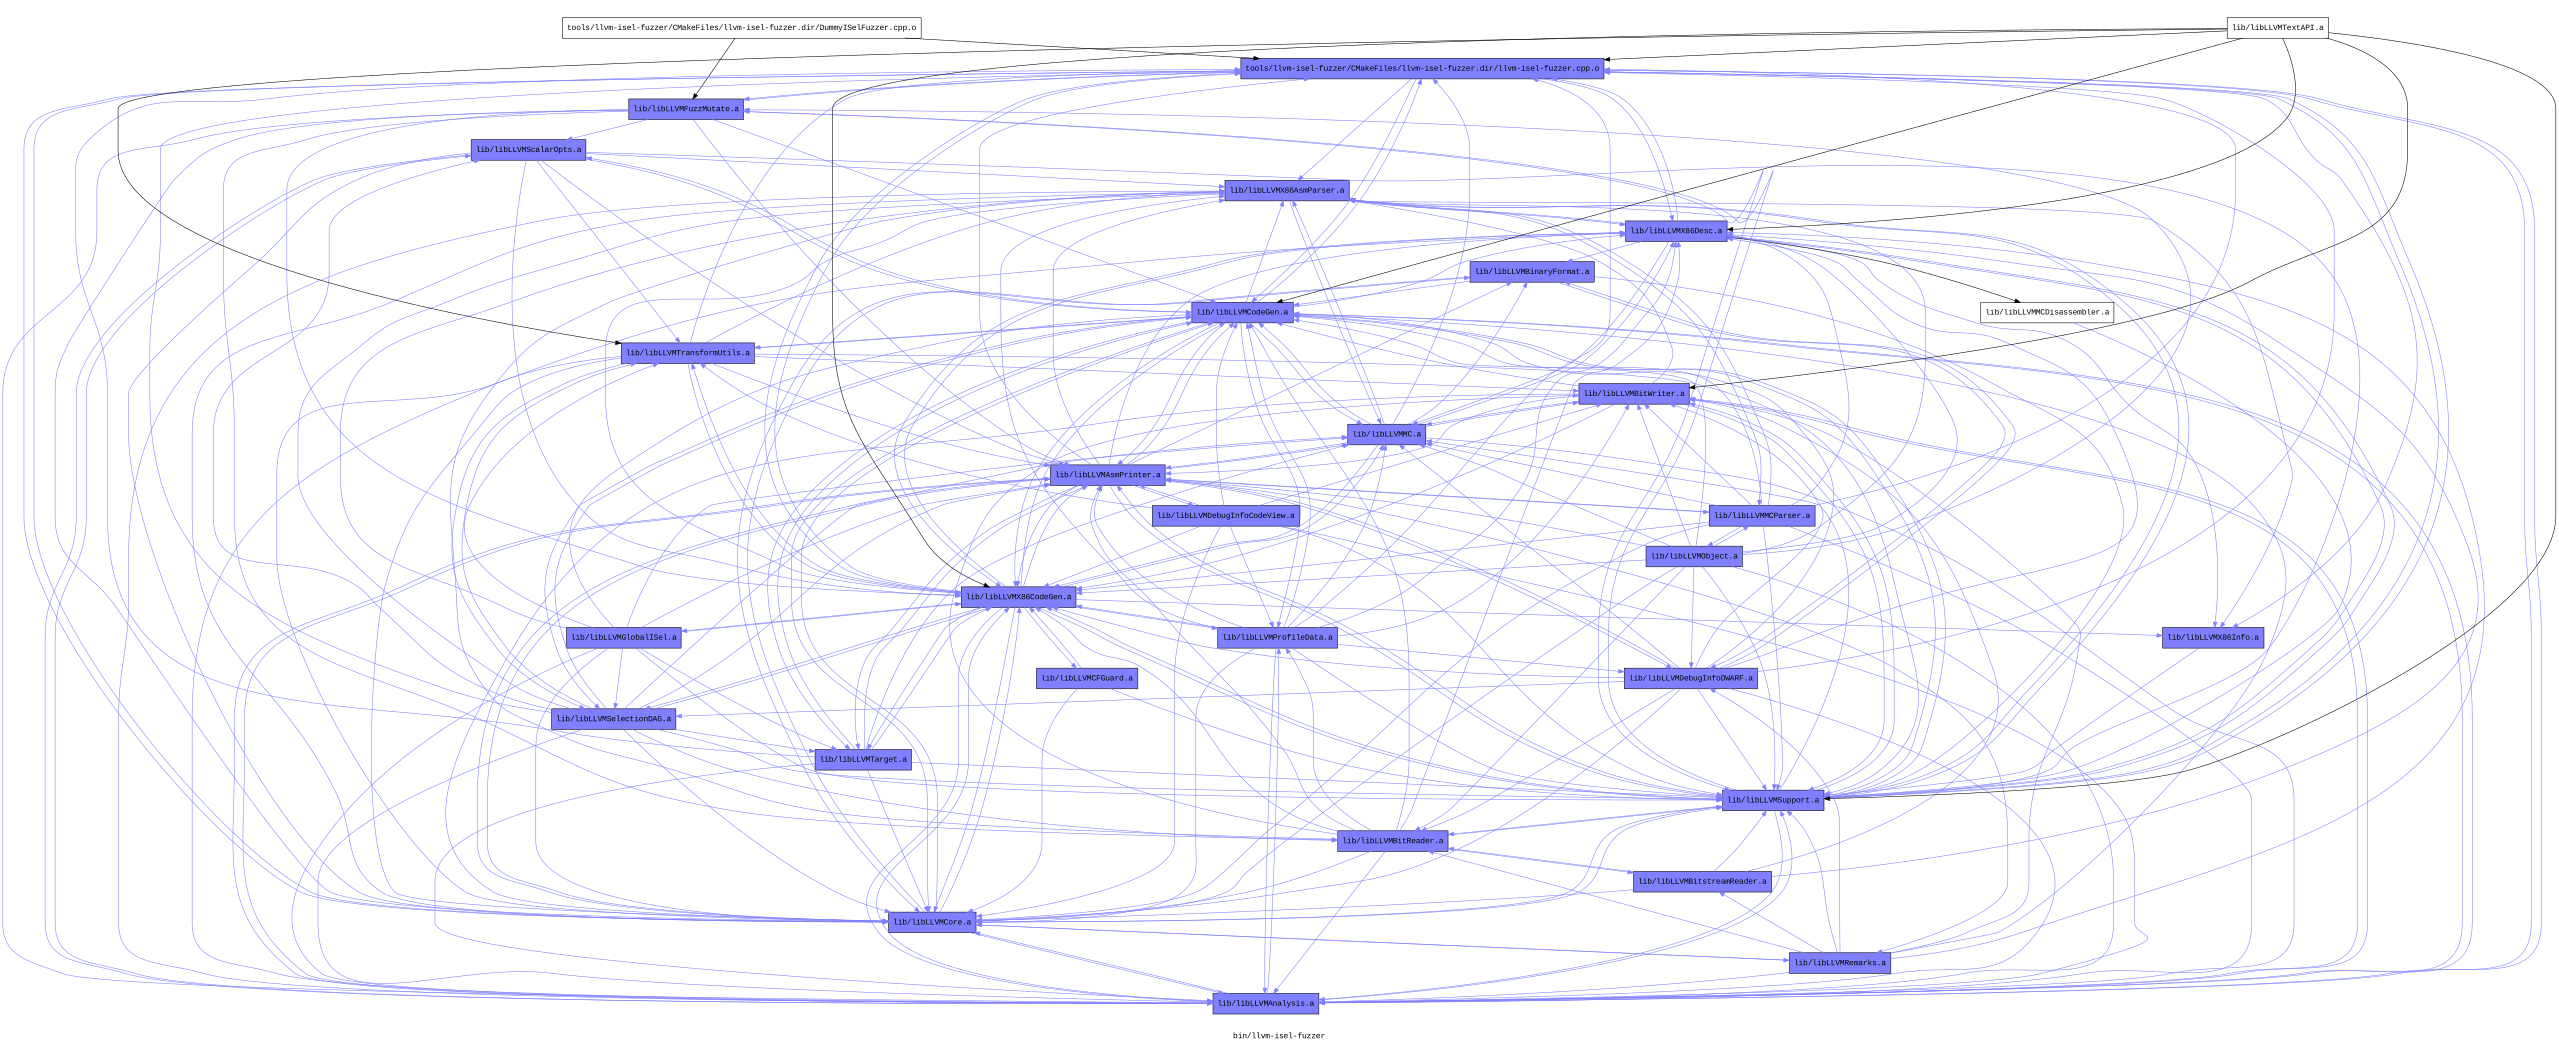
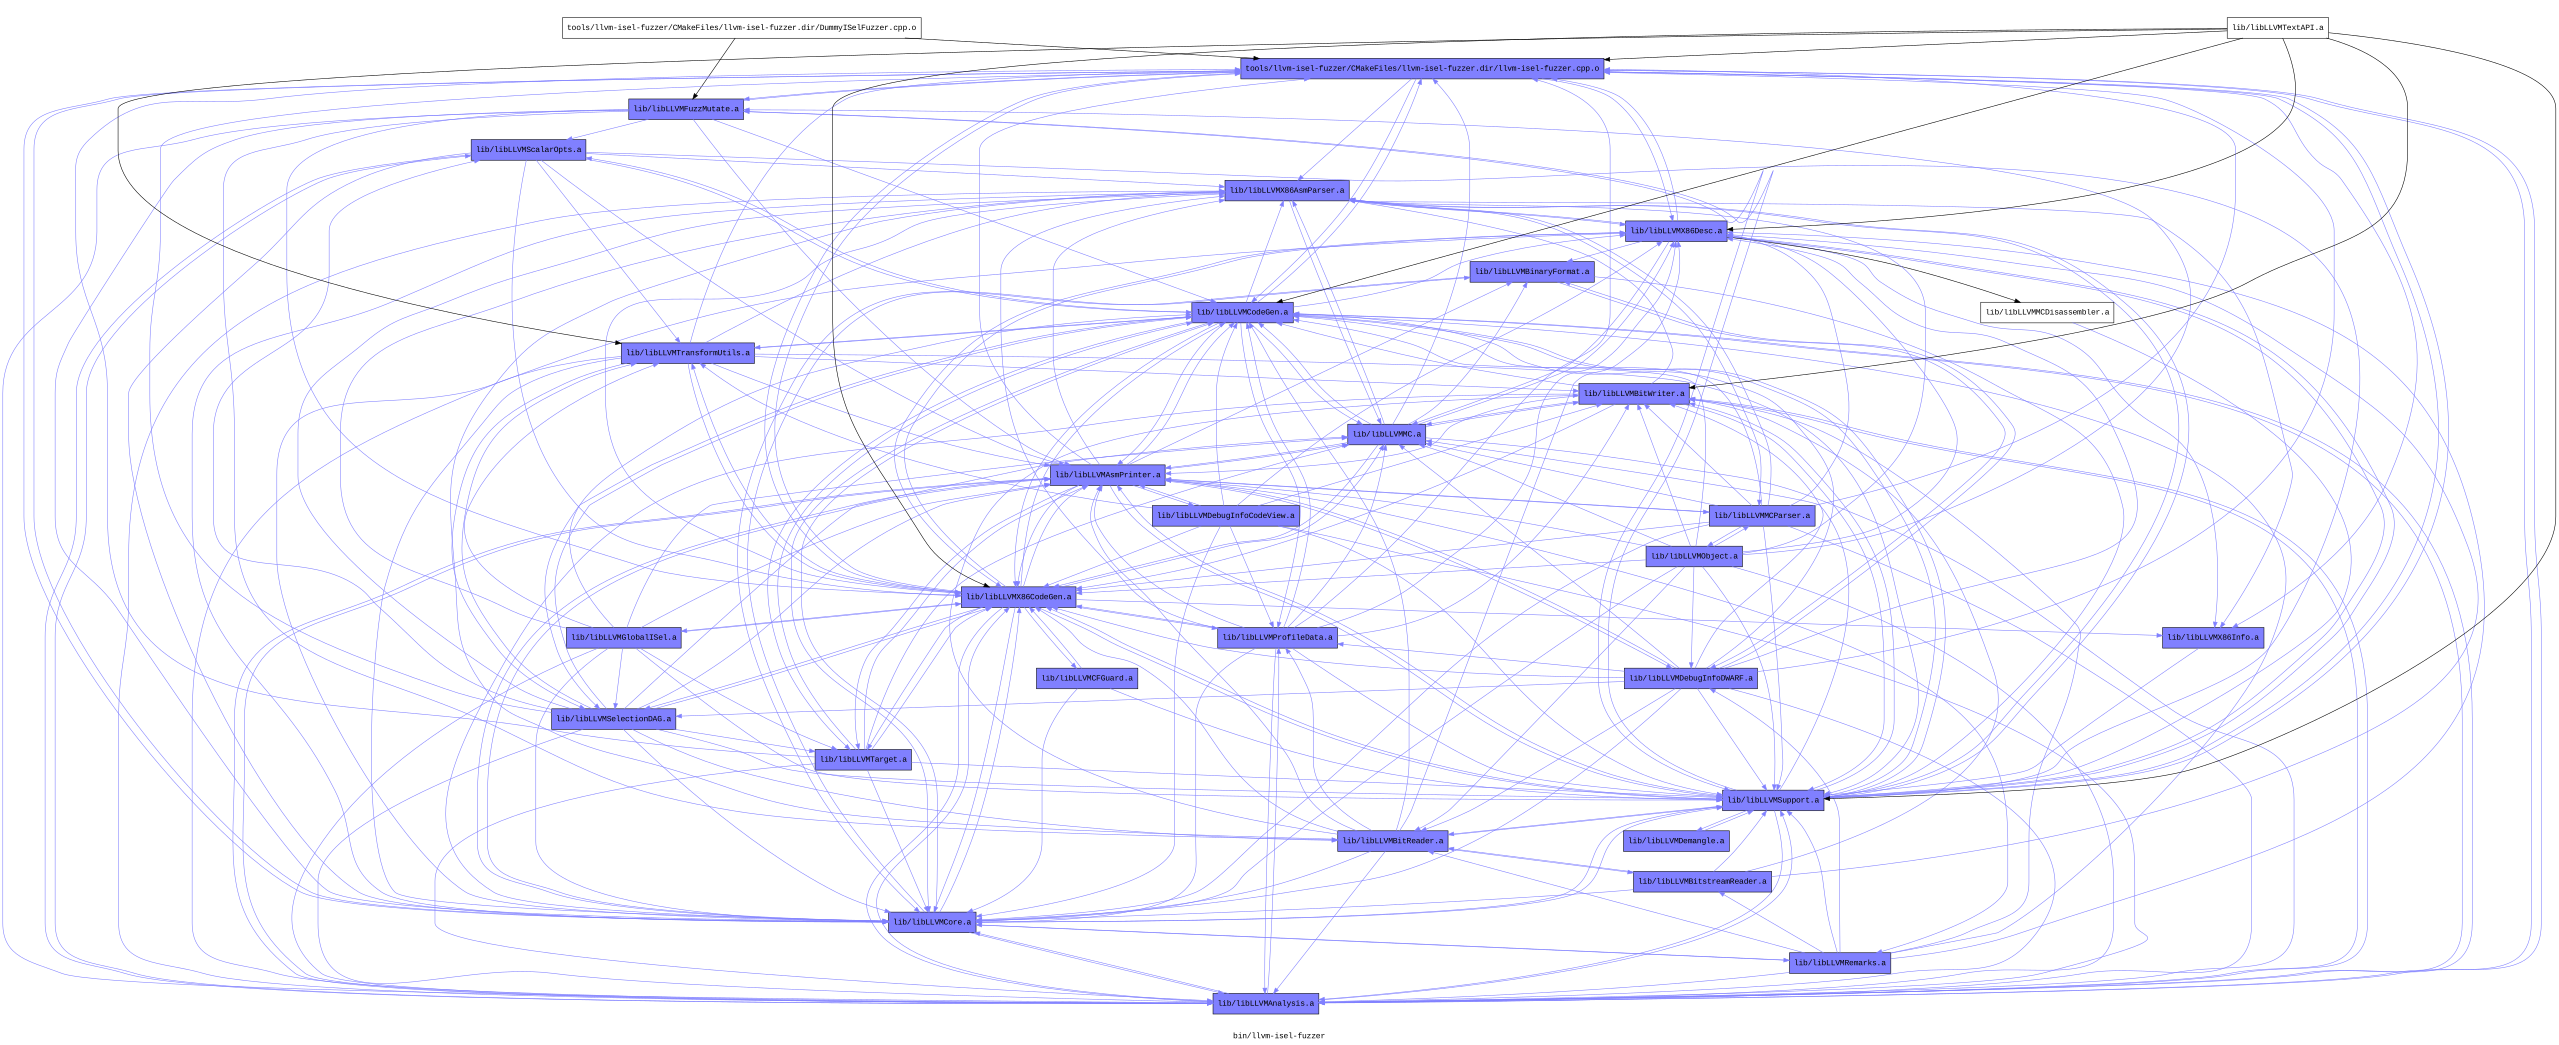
(1324, 259) -> (1430, 372)
(1406, 290) -> none
(1478, 658) -> (1484, 658)
none -> (1676, 841)
